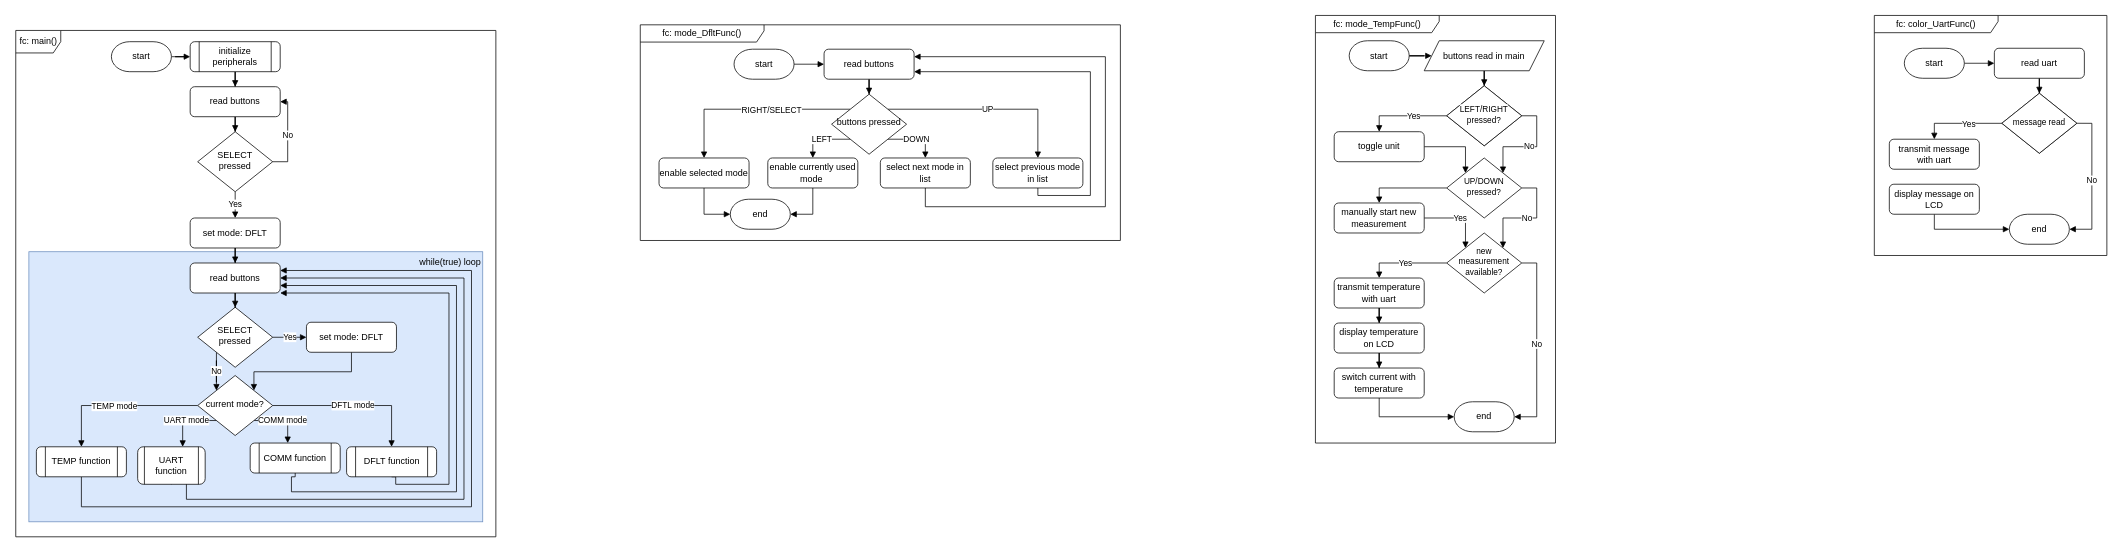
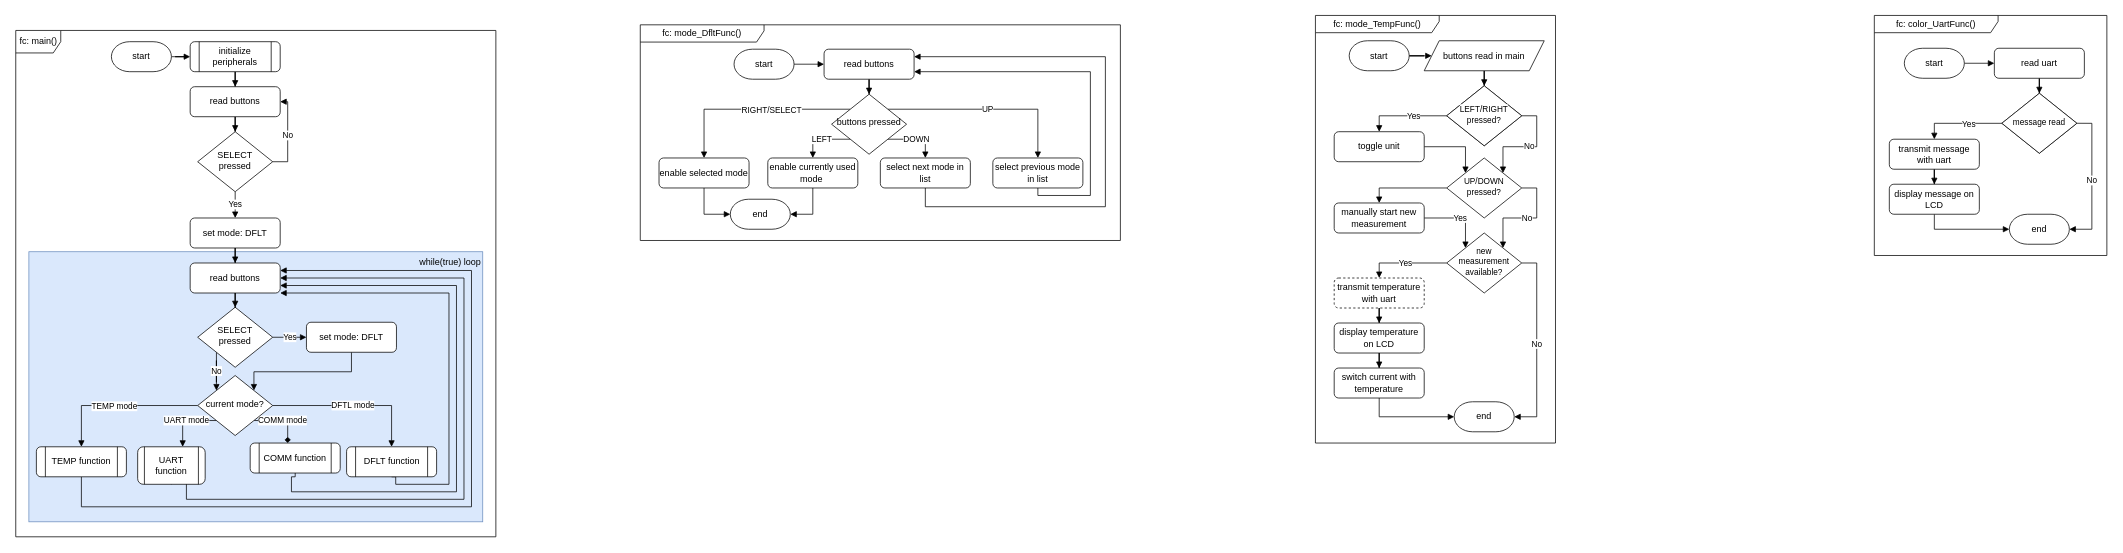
none -> (1934, 180)
(1379, 293) -> (1379, 293)
(288, 436) -> (288, 436)
